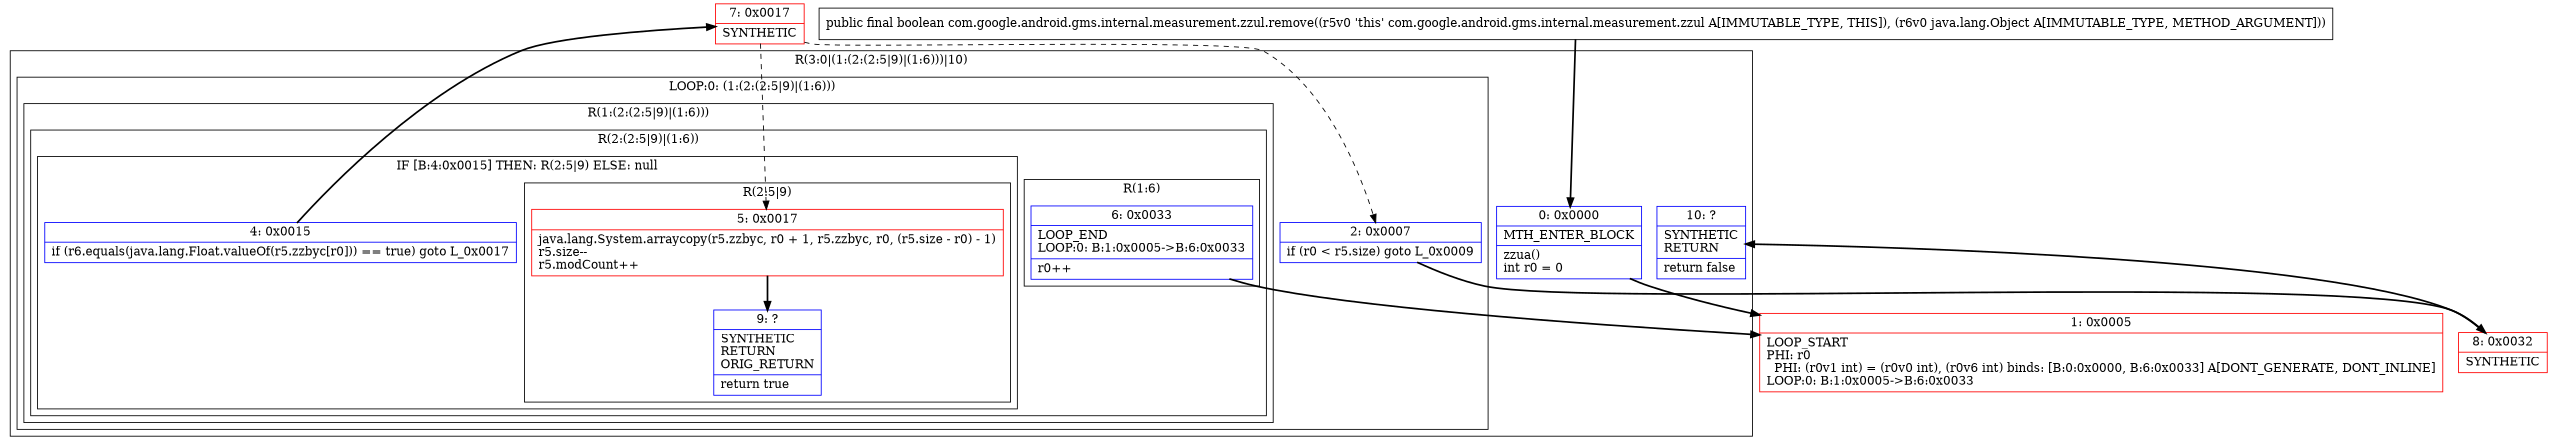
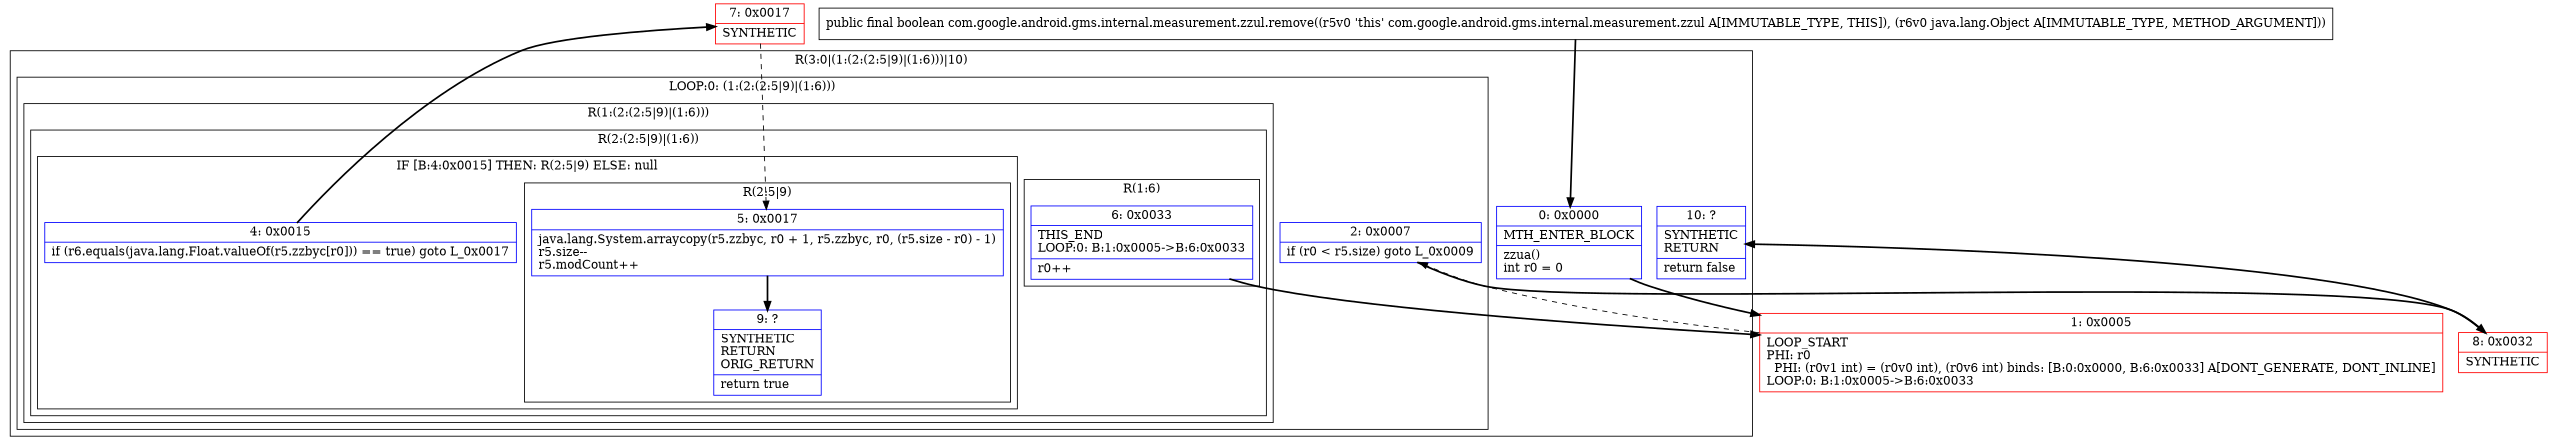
(1135, 45) -> (1591, 309)
(1073, 235) -> (1071, 235)
(768, 243) -> (768, 243)
